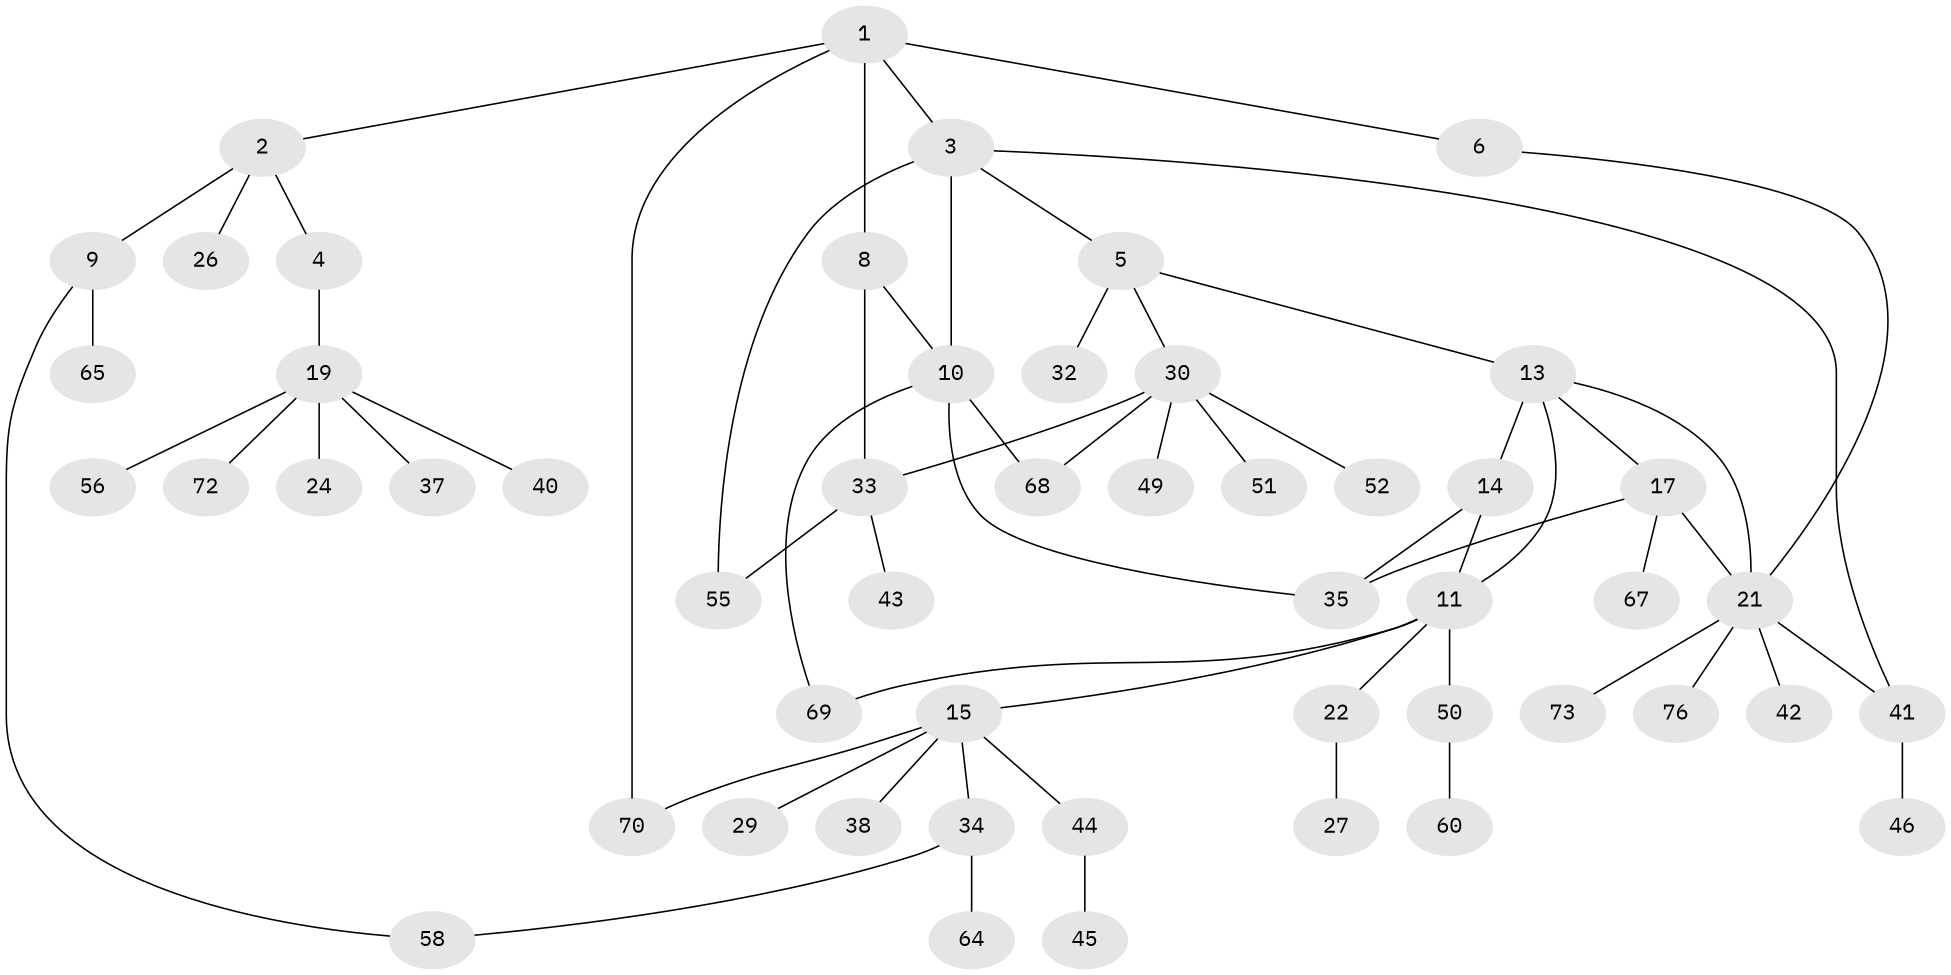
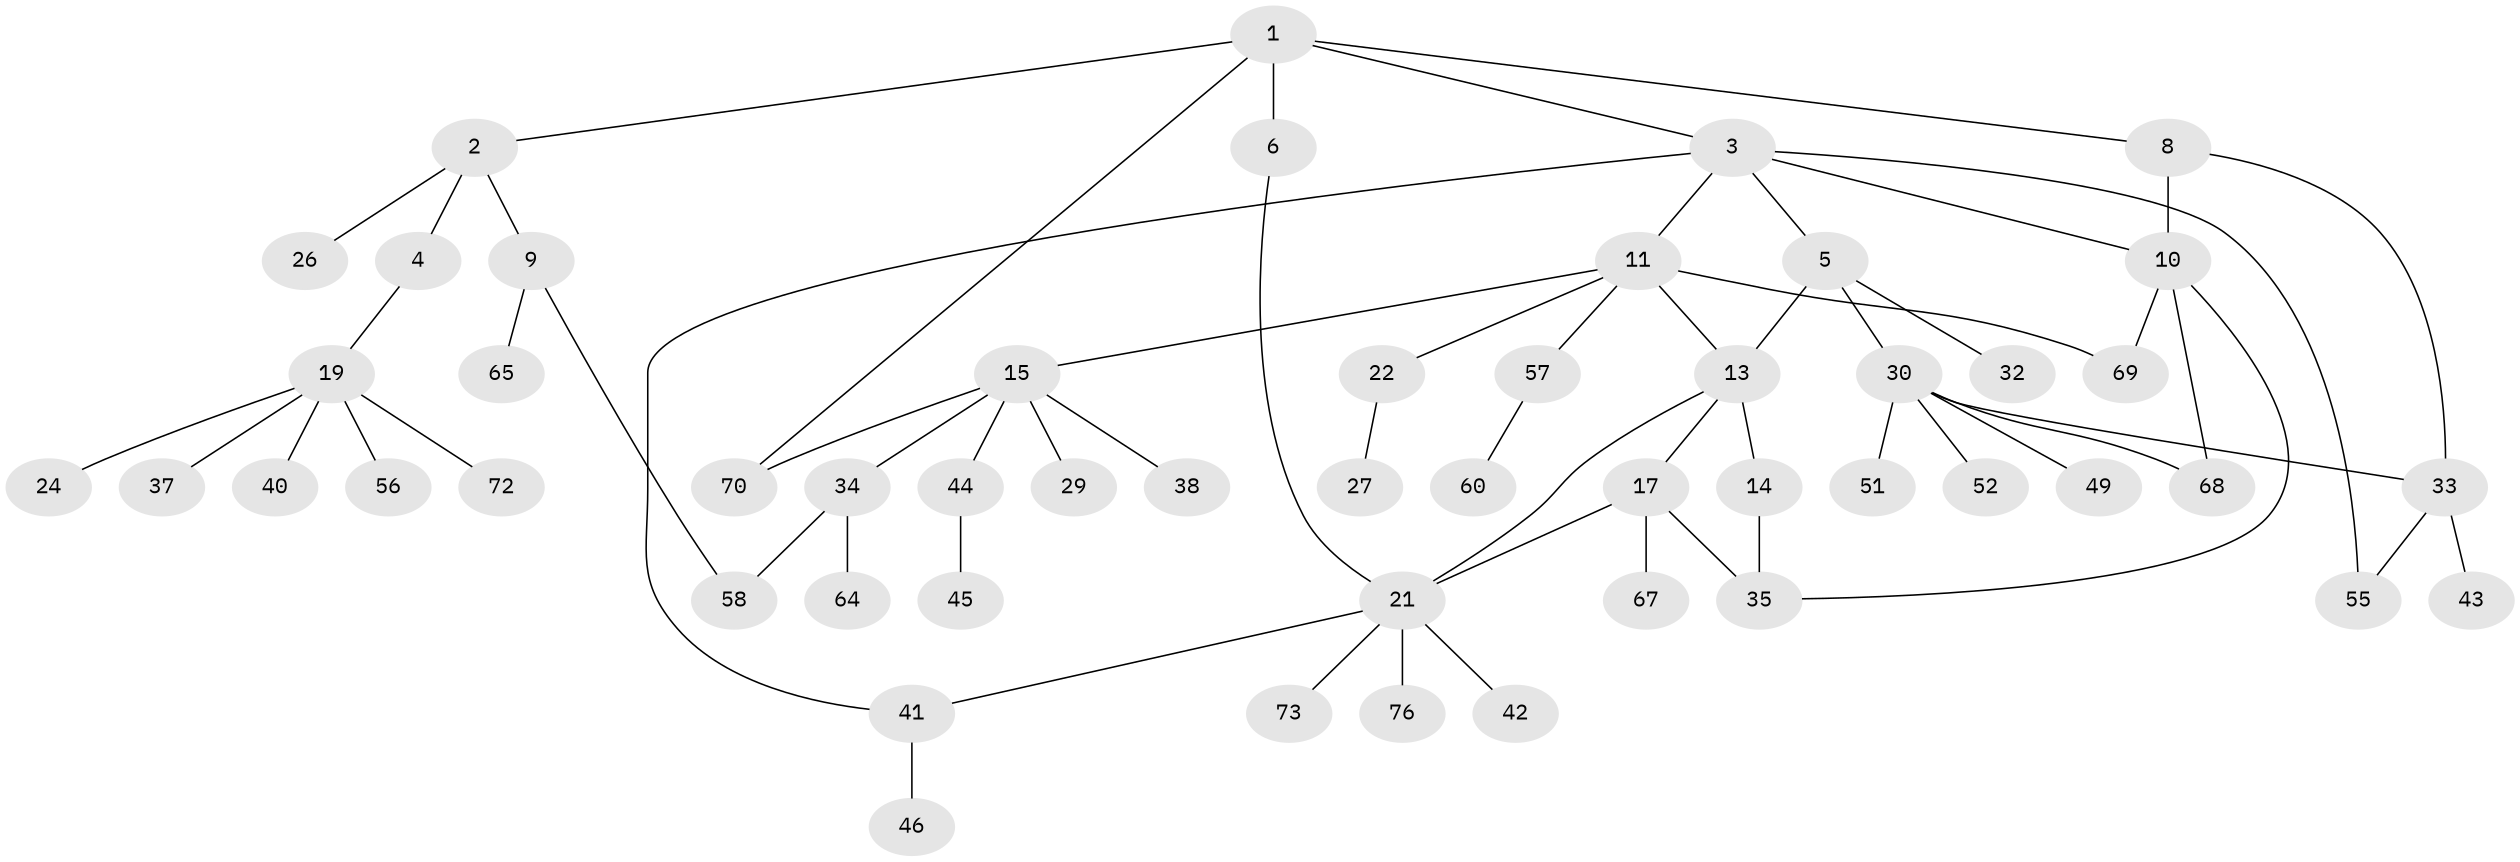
(1474, 534) -> (1685, 204)
(1450, 714) -> (1538, 374)
